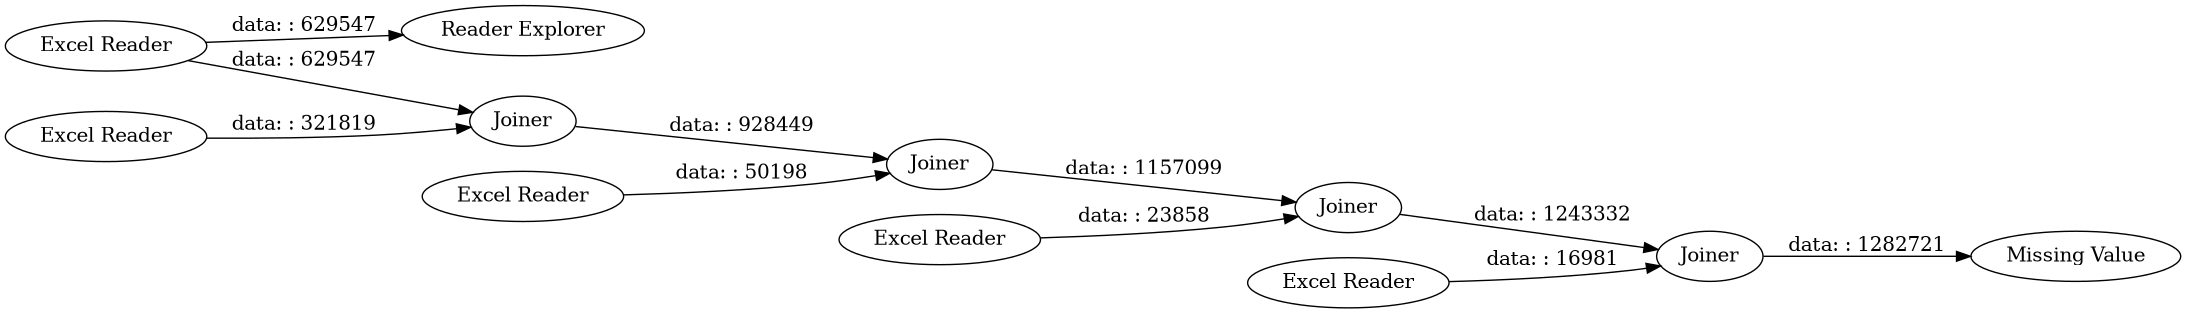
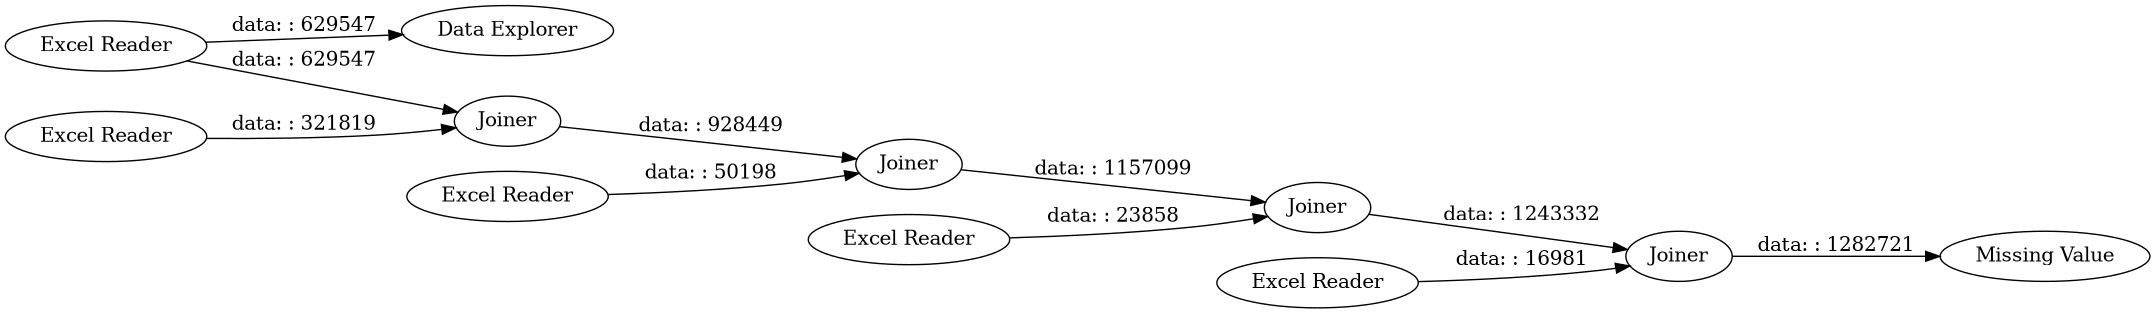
(523, 31) -> (508, 31)
